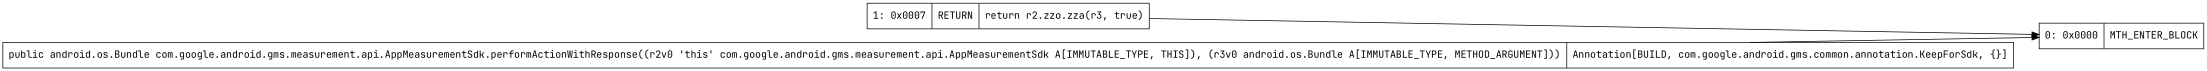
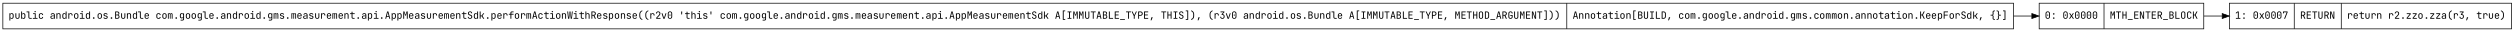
(1591, 26) -> (2213, 16)
